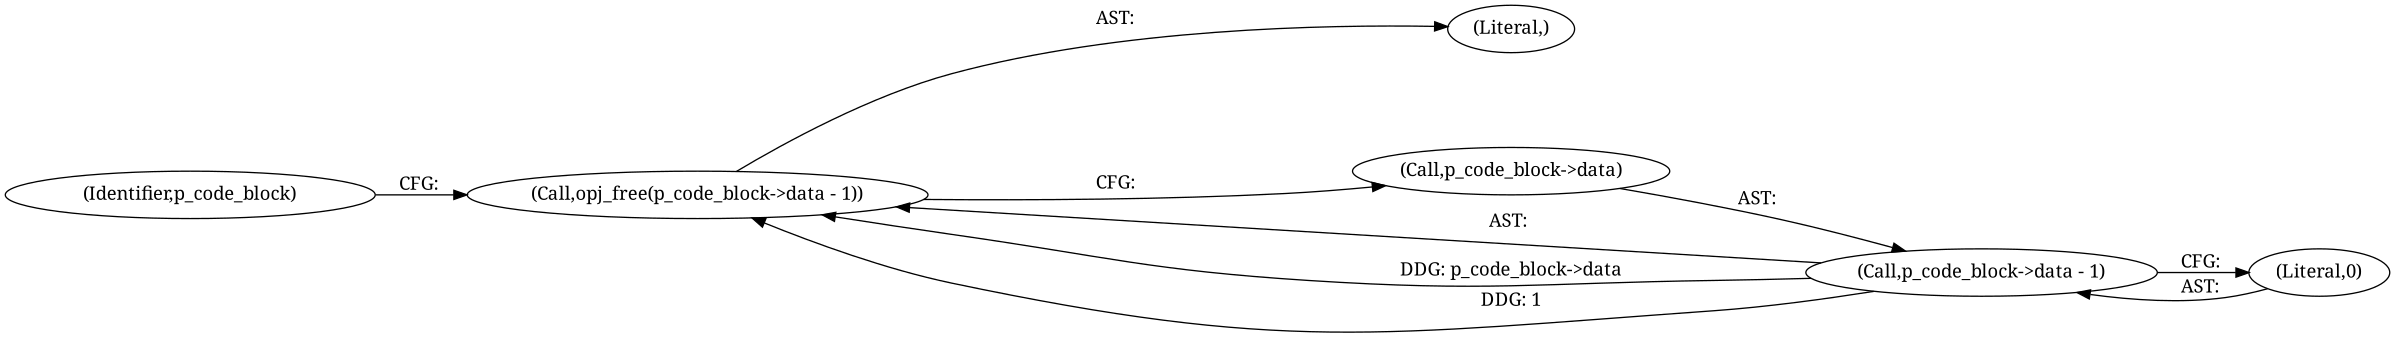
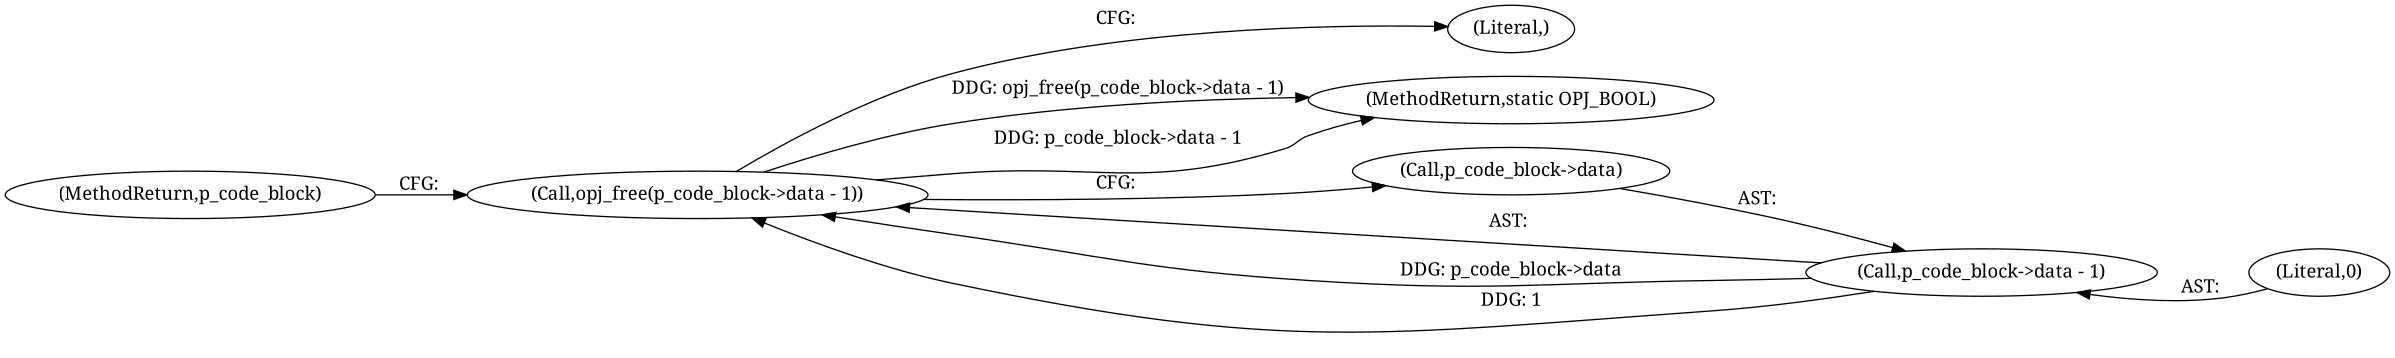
(1118, 19) -> (1118, 19)
none -> (1511, 100)
(190, 195) -> (190, 195)
(2197, 273) -> none
